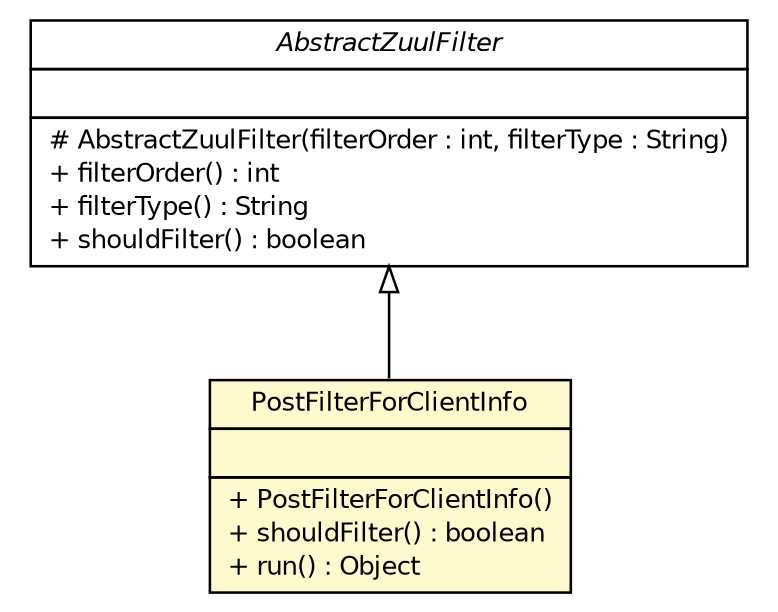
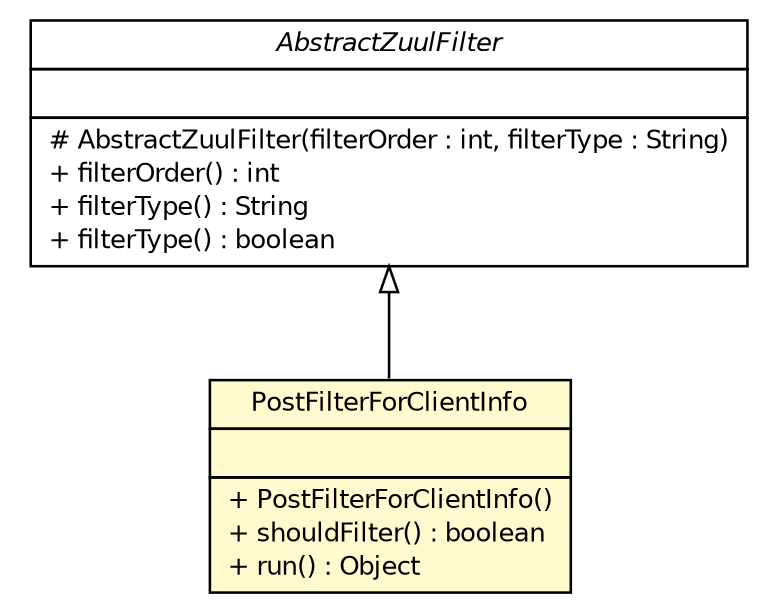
(207, 241) -> (192, 241)
